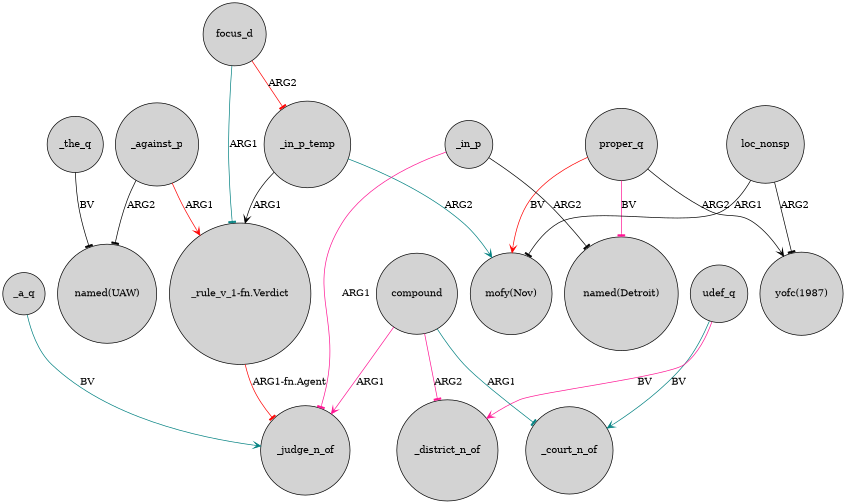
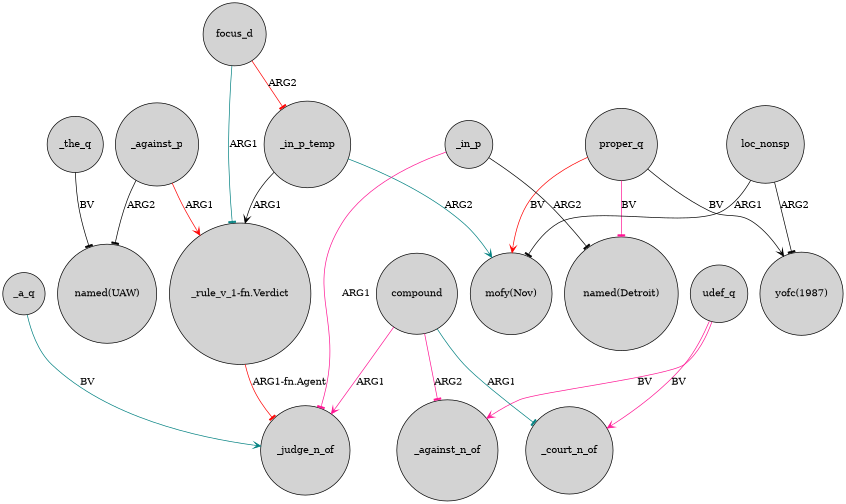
(716, 205) -> (716, 205)
(670, 380) -> (670, 380)
(447, 450) -> (447, 450)
